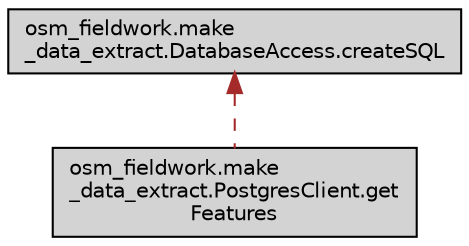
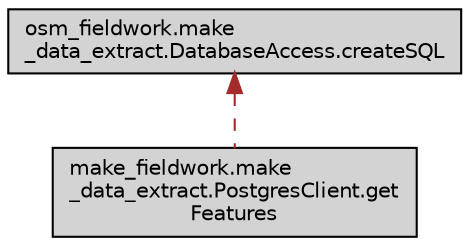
(235, 192) -> (235, 192)
